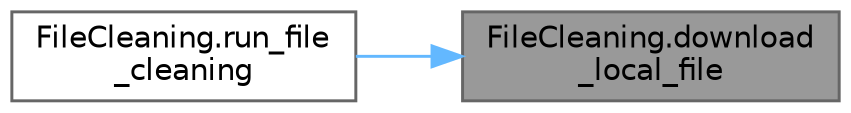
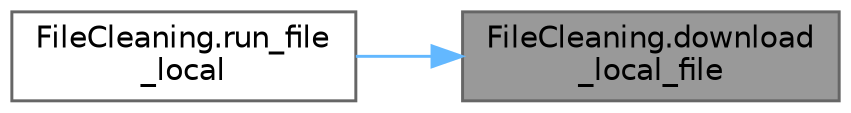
(184, 56) -> (184, 56)
